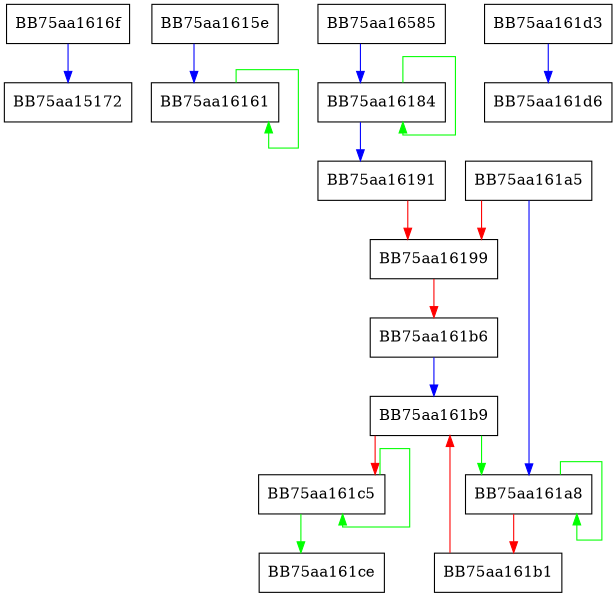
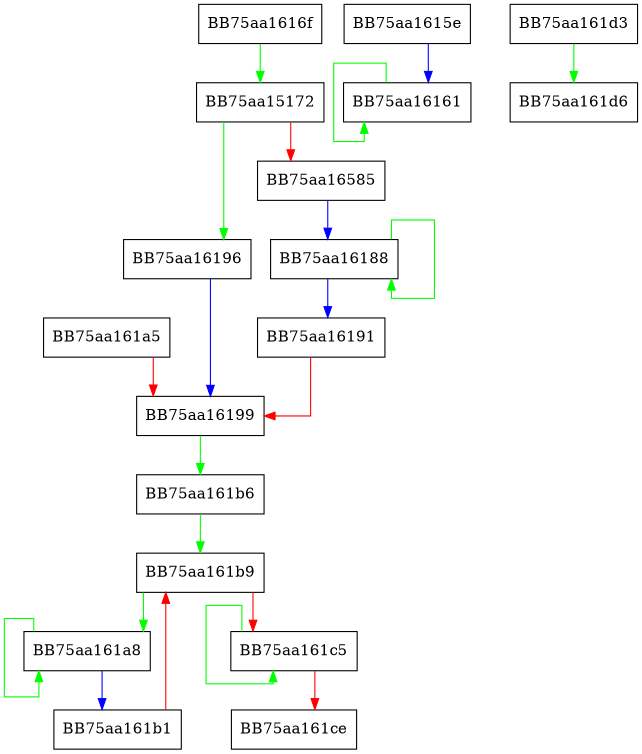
(68, 58) -> (260, 58)
(548, 58) -> (574, 58)
(382, 102) -> (334, 259)
none -> (291, 136)
none -> (187, 259)
(434, 293) -> (200, 450)
(529, 332) -> none
(434, 371) -> (200, 528)
(301, 528) -> (315, 685)
(514, 528) -> (102, 685)
